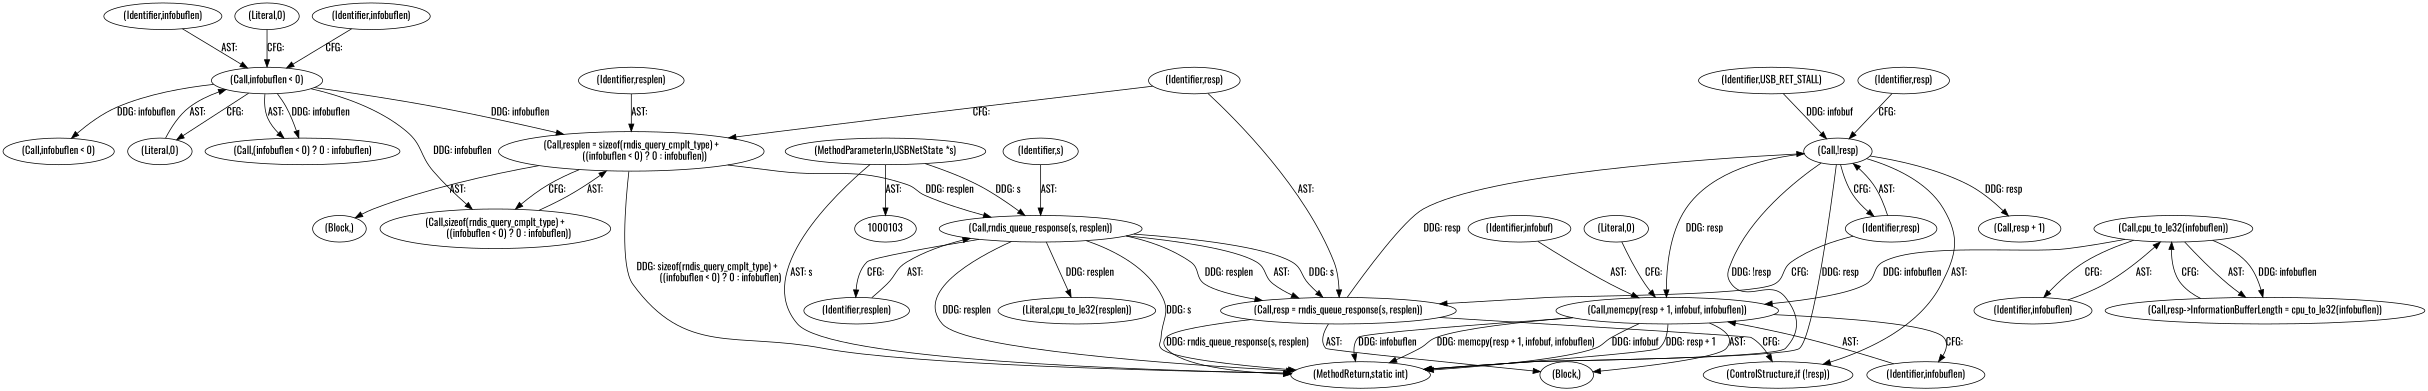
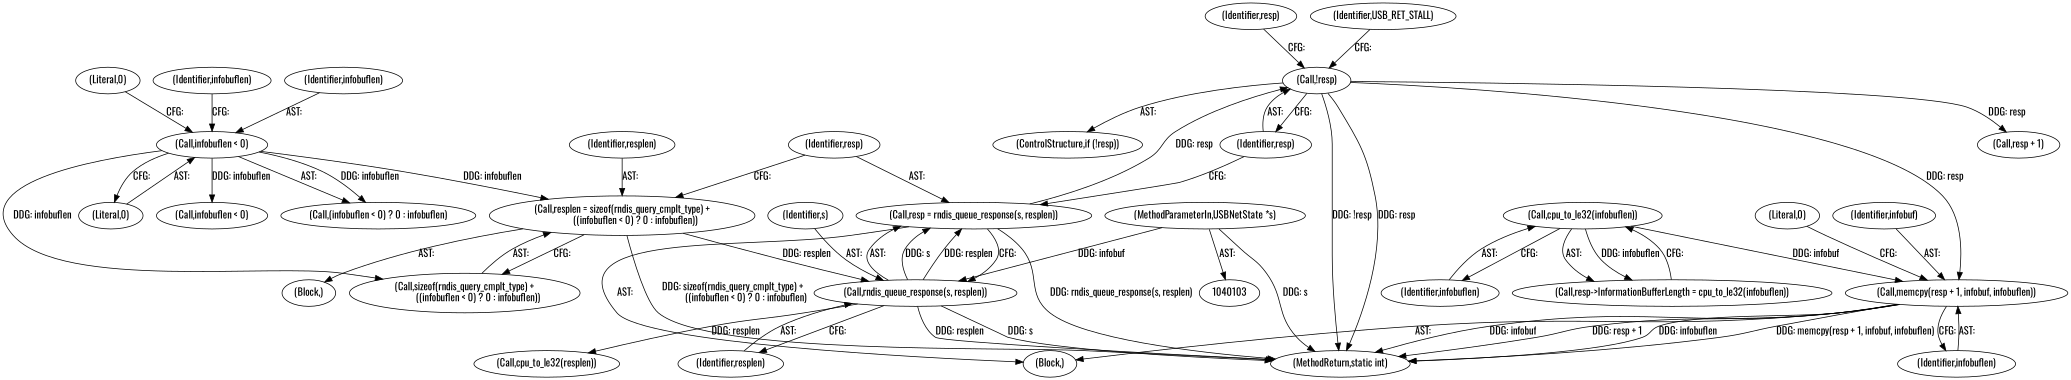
(1830, 113) -> (1364, 48)
(1008, 190) -> (1102, 254)
(885, 229) -> (1230, 293)
(802, 273) -> (1295, 293)
(1912, 273) -> (1816, 254)
(1077, 311) -> (547, 364)
(1608, 328) -> (997, 257)
